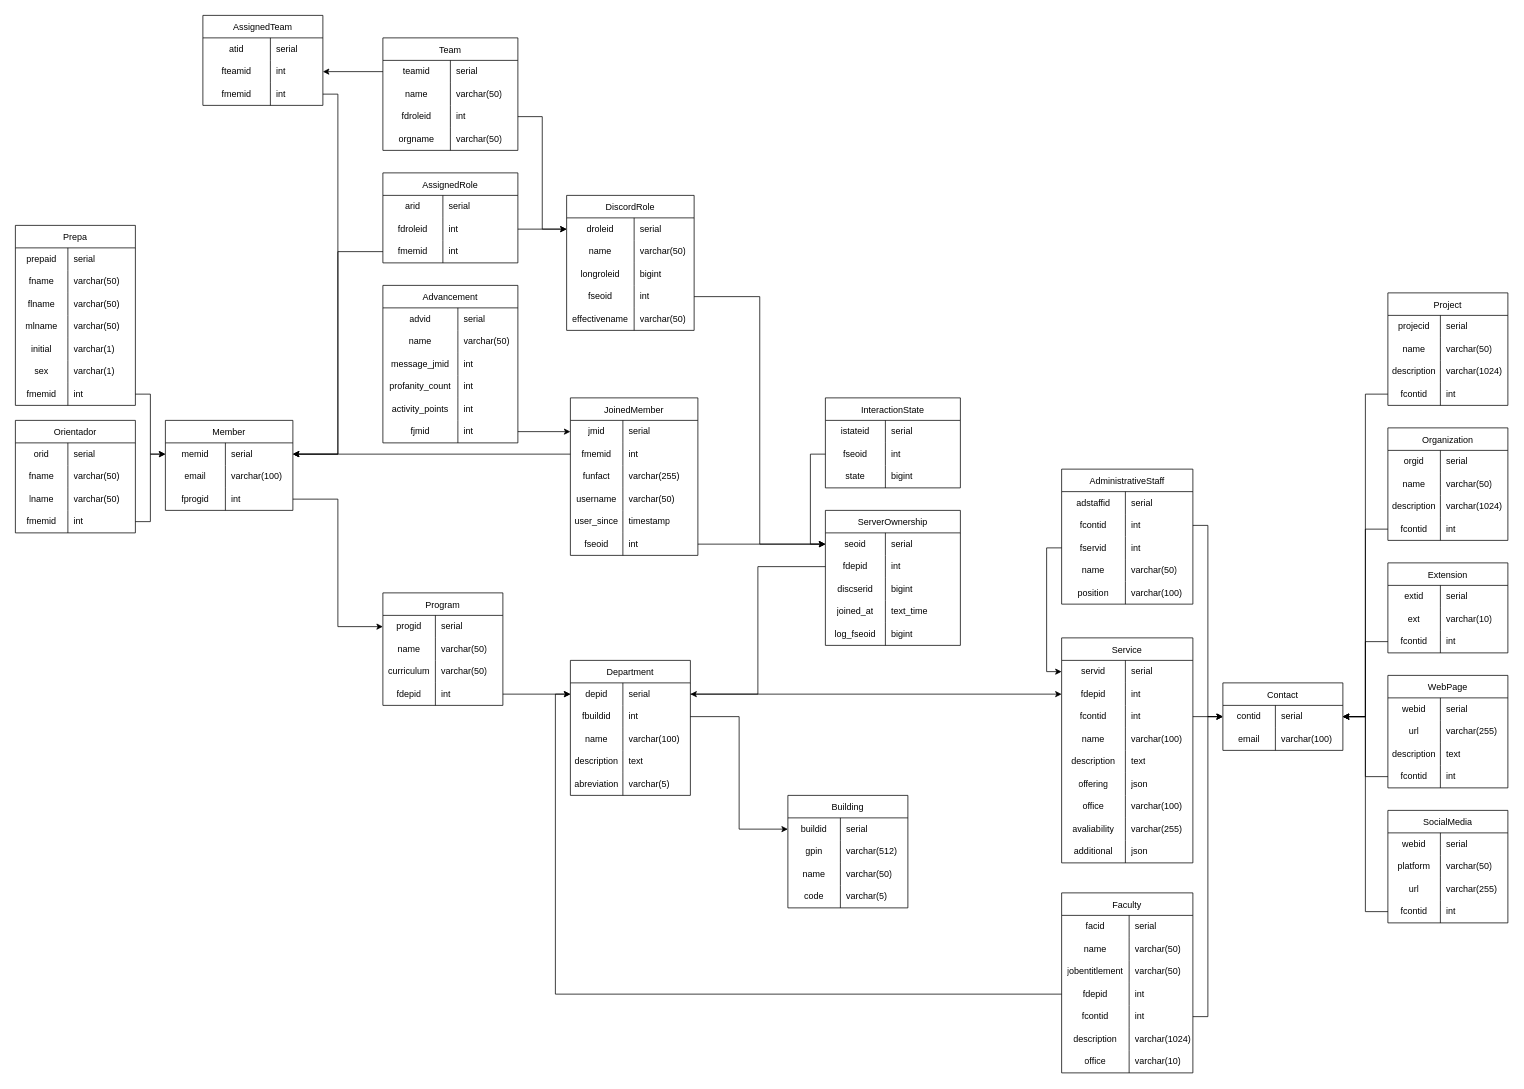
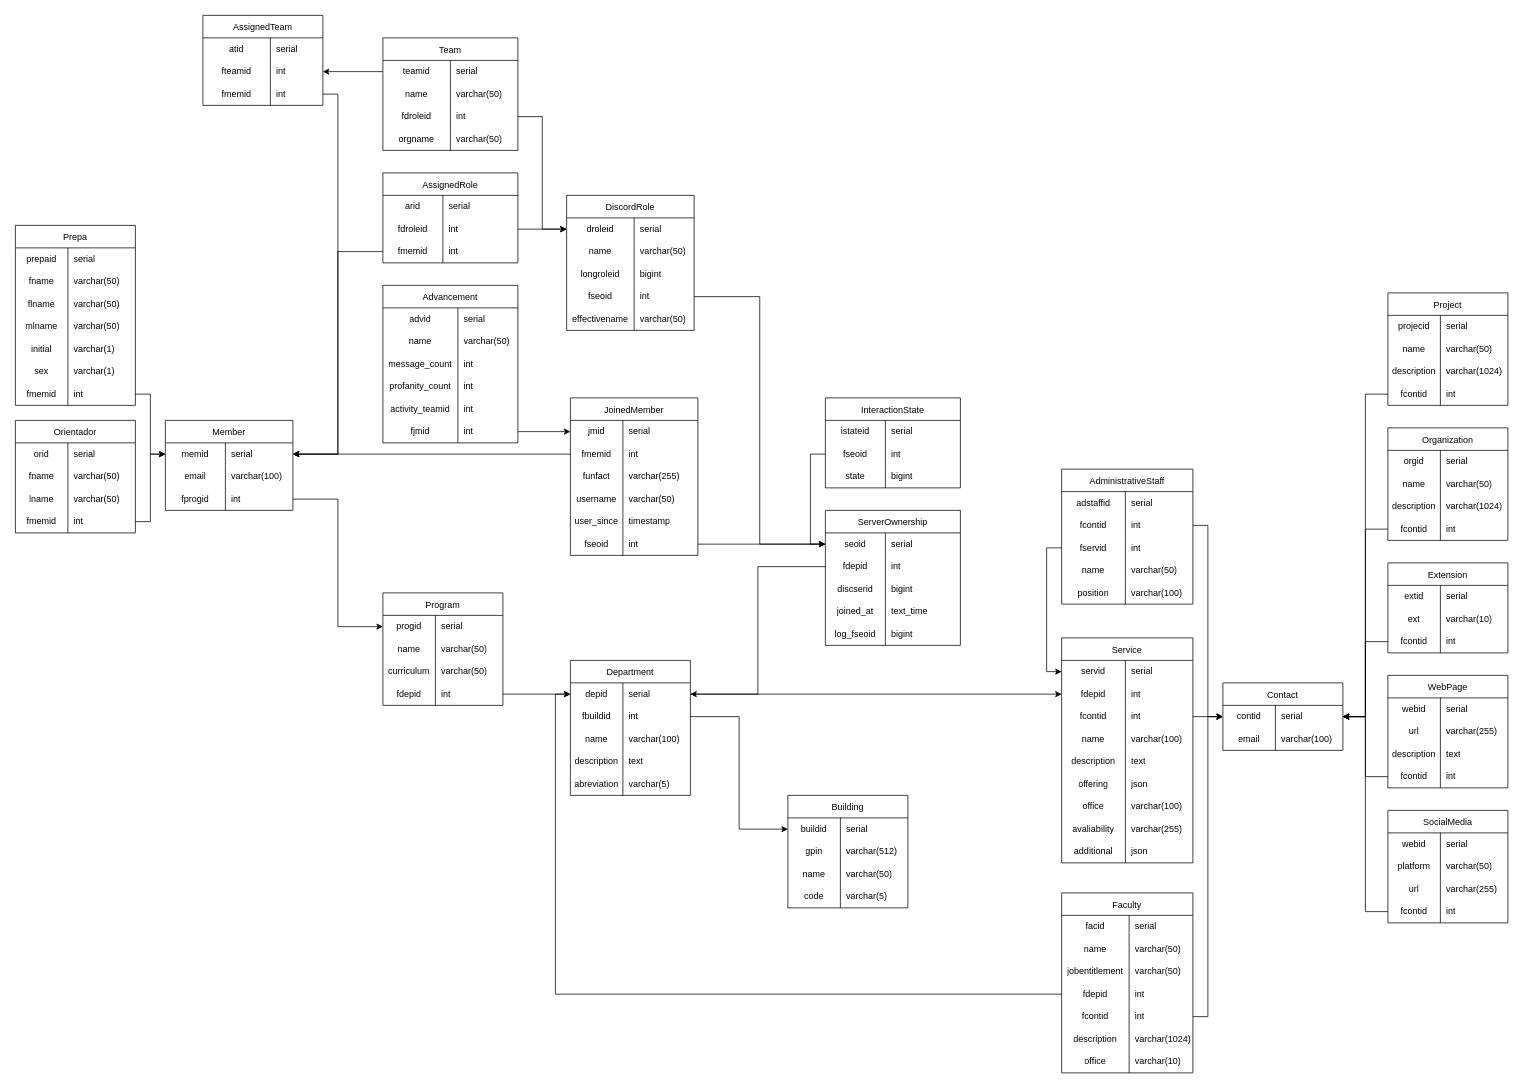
(420, 364) -> (420, 364)
(420, 409) -> (420, 409)
